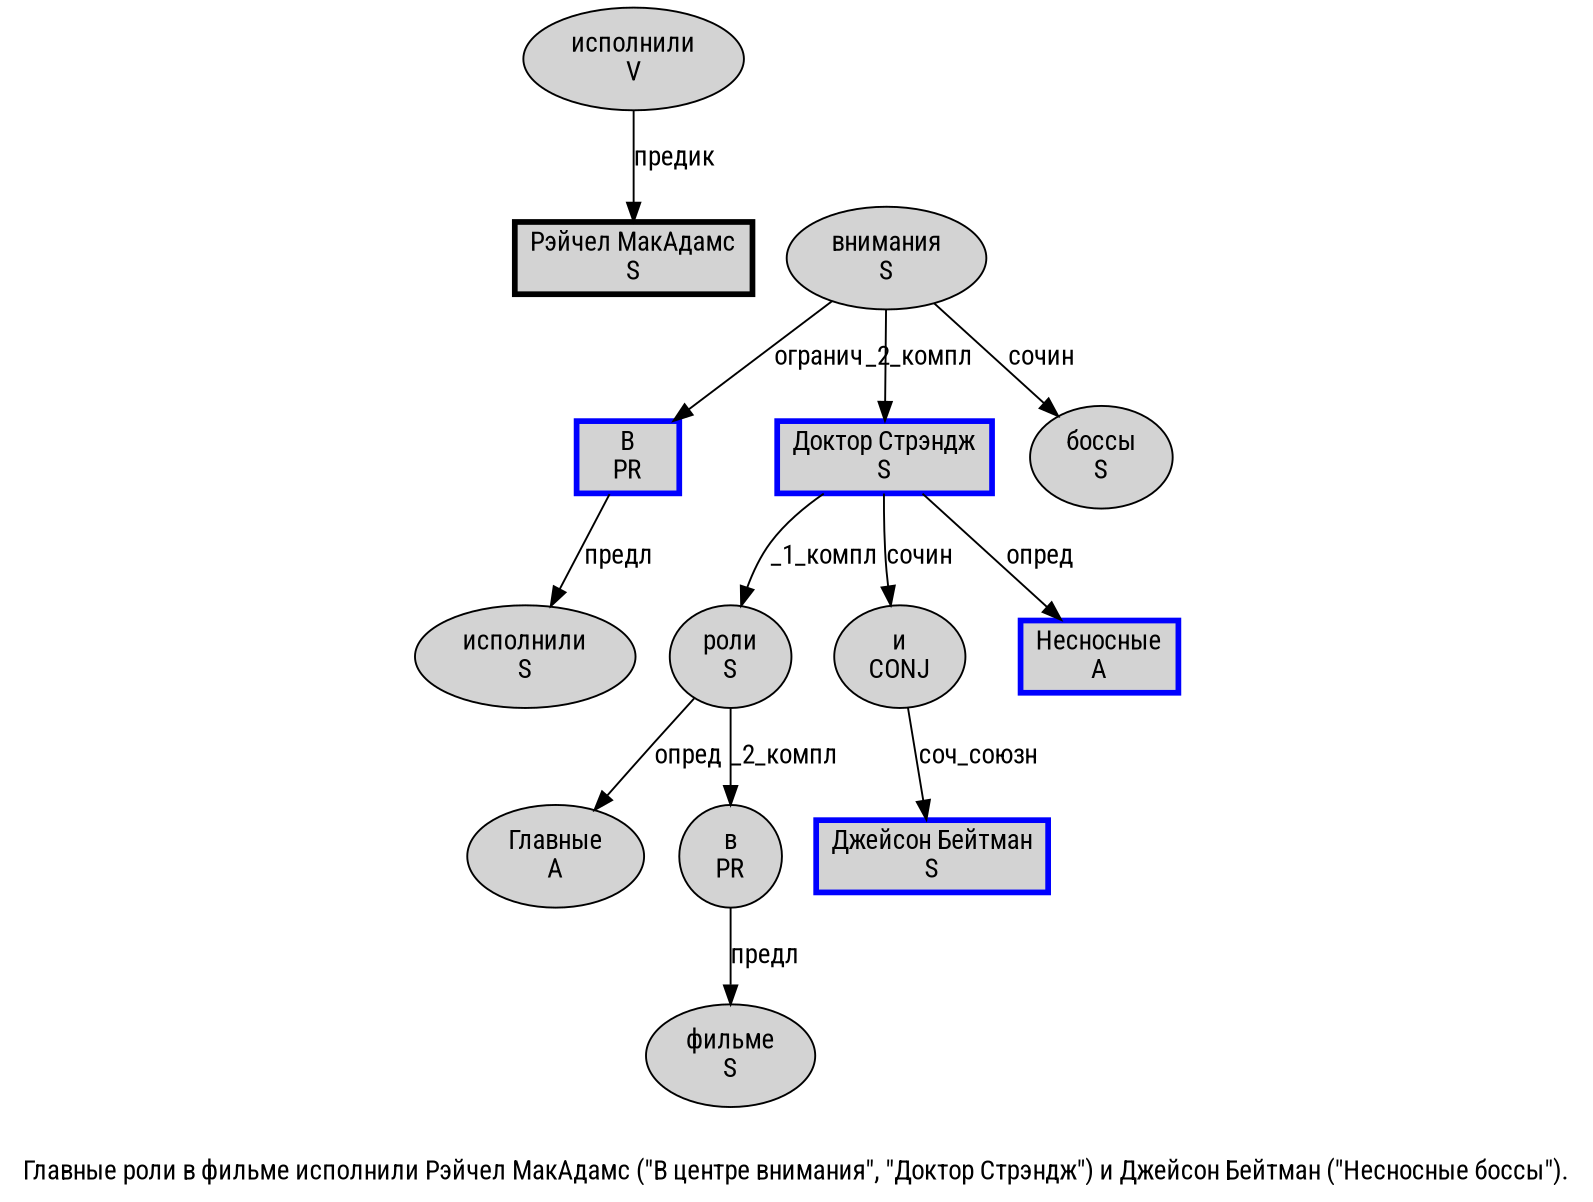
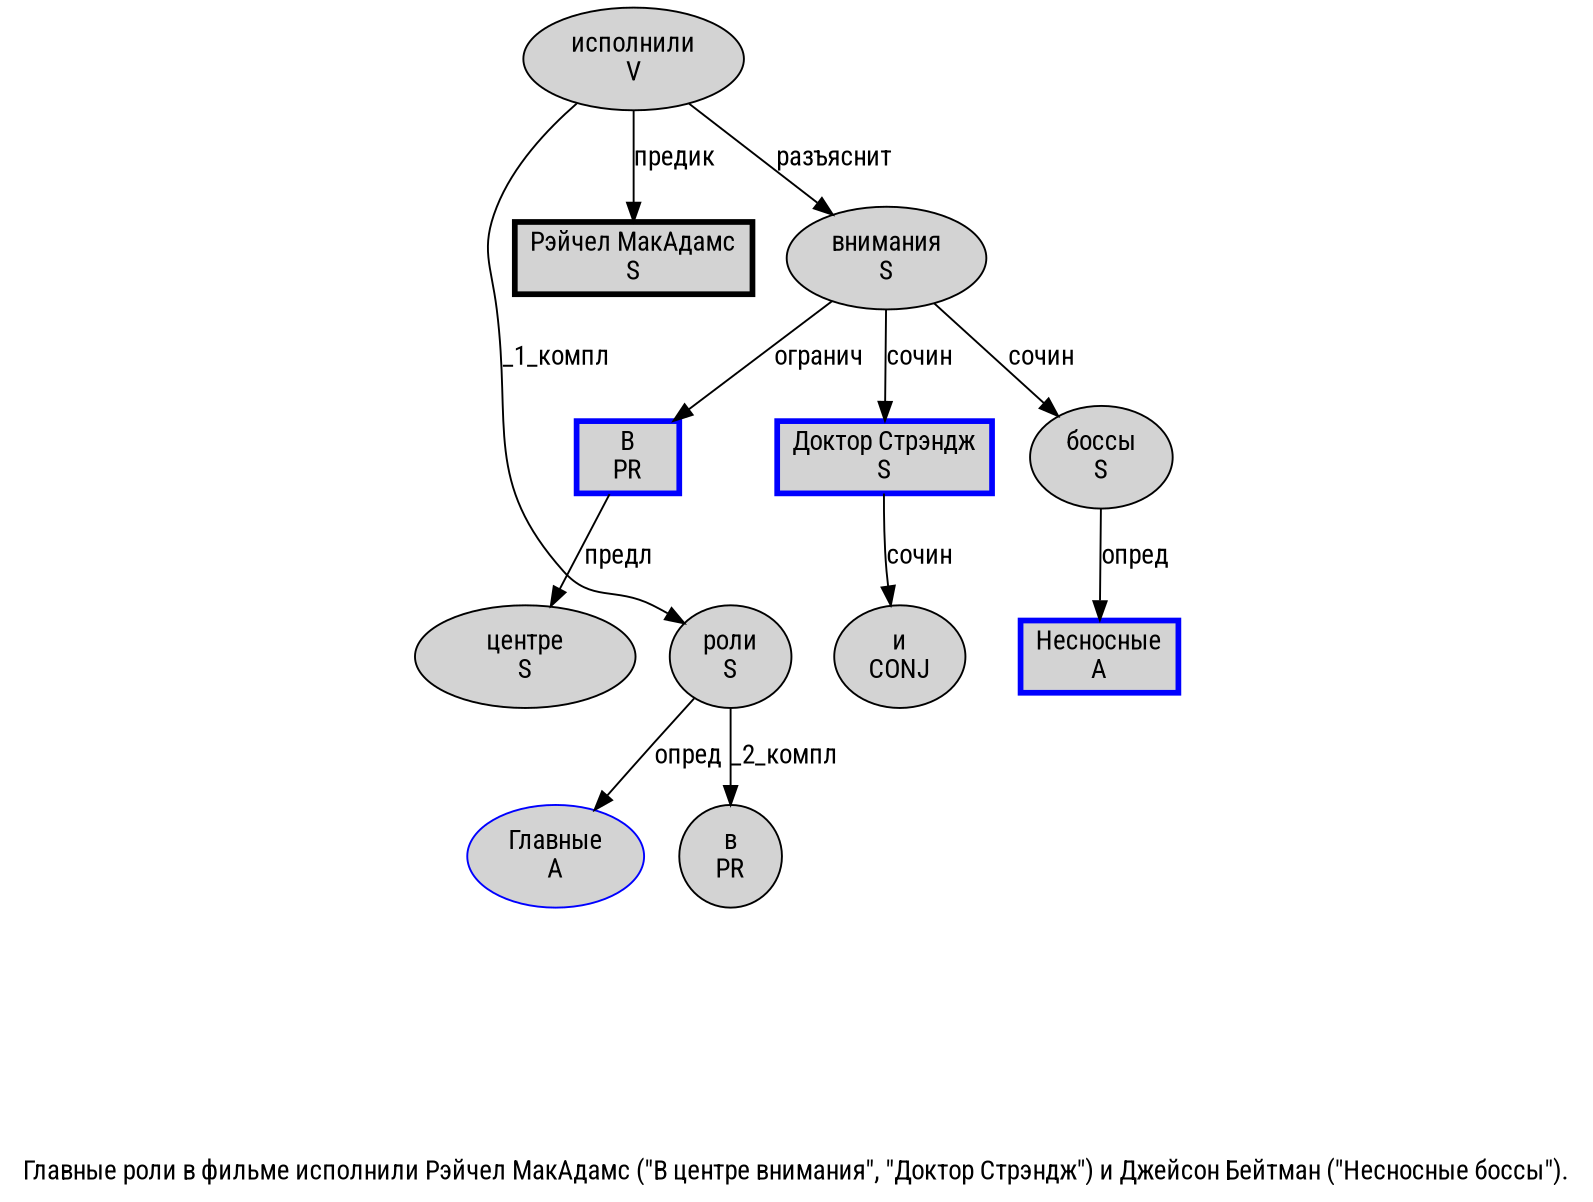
none -> (753, 153)
(920, 358) -> (920, 358)
(777, 534) -> (502, 387)
(985, 550) -> (1100, 555)
(525, 657) -> (525, 657)
(556, 856) -> (556, 856)
(932, 856) -> none
(731, 1056) -> none
